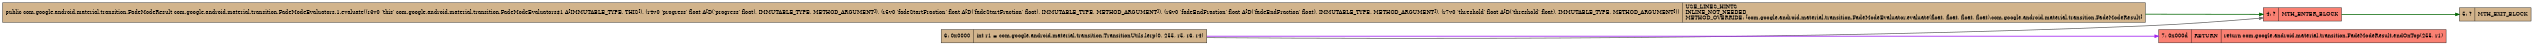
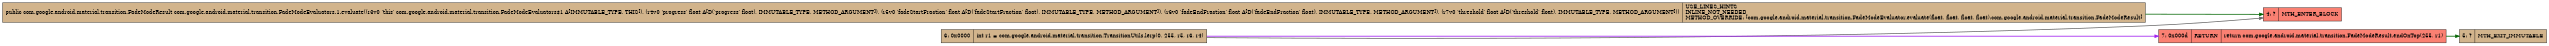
(2399, 14) -> (2451, 36)
(2503, 14) -> (2511, 36)
